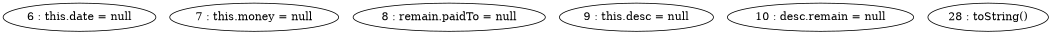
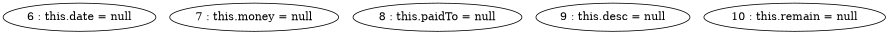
(449, 17) -> (437, 17)
(821, 17) -> (795, 17)
(988, 17) -> none
